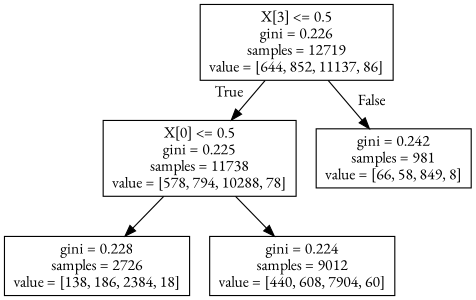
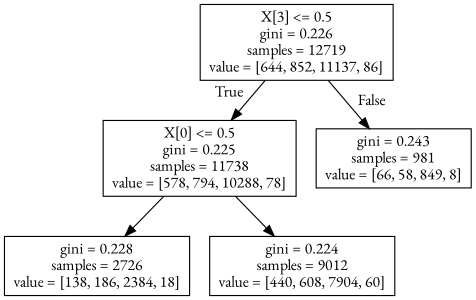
(394, 158) -> (394, 158)
